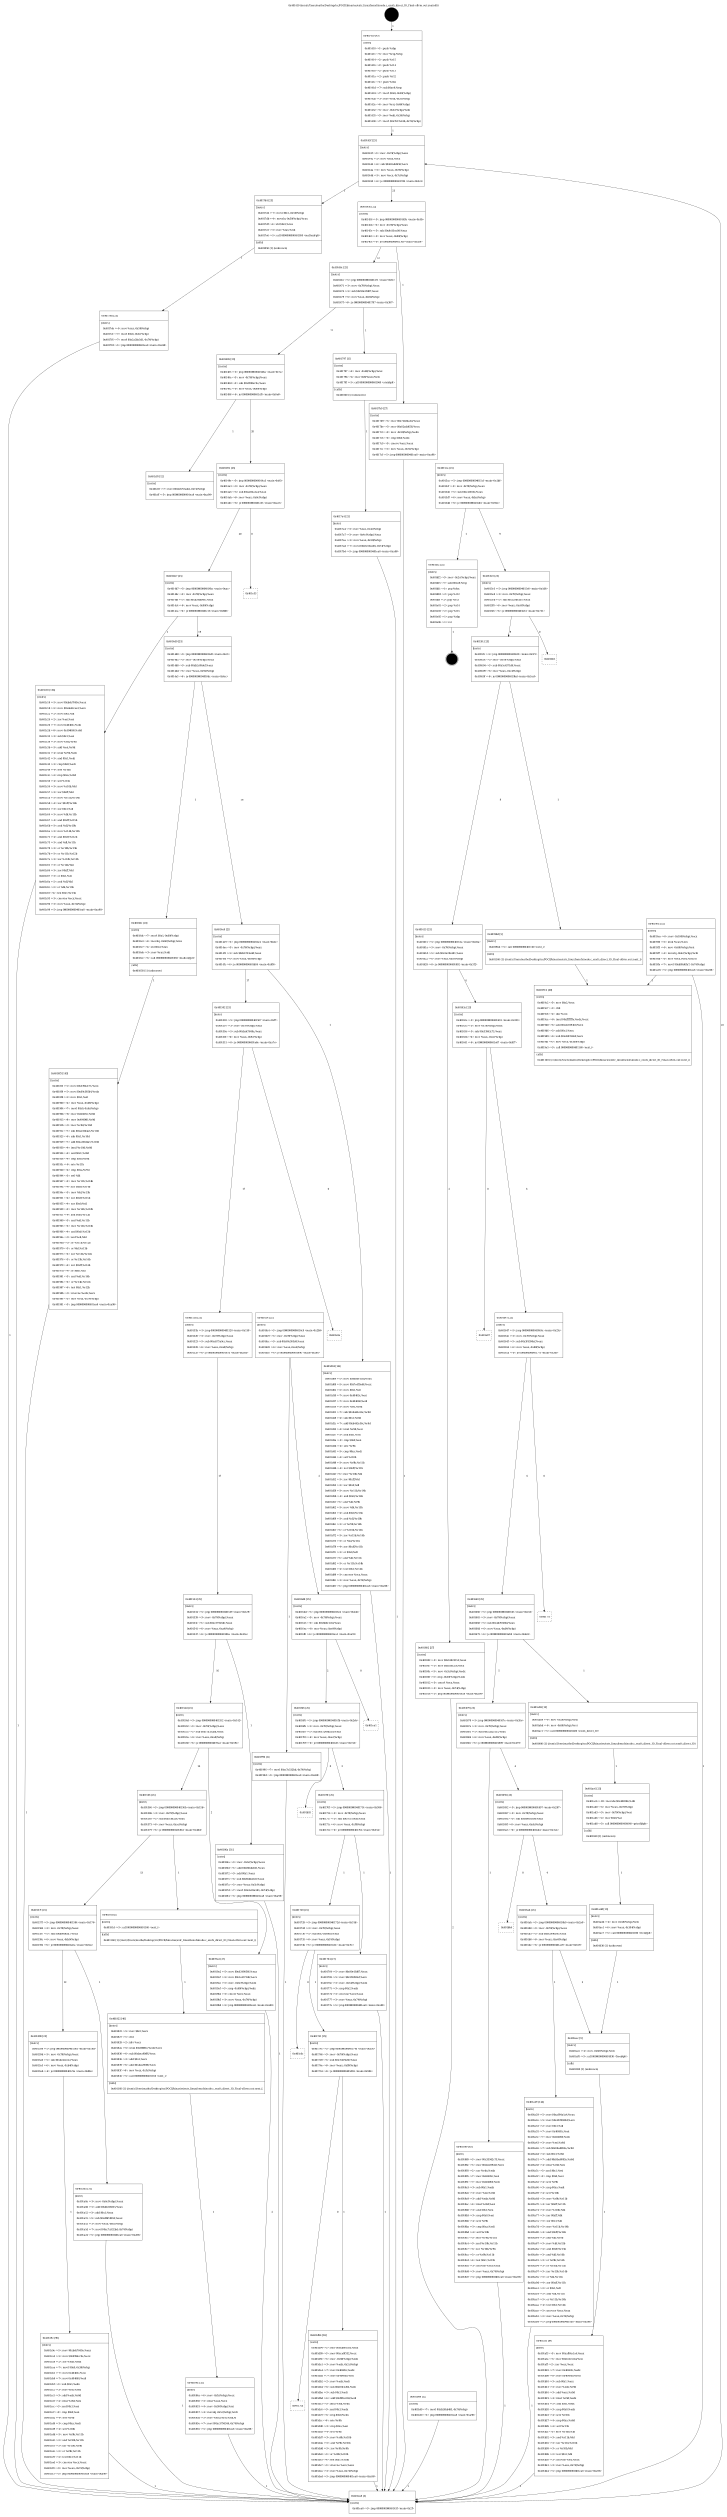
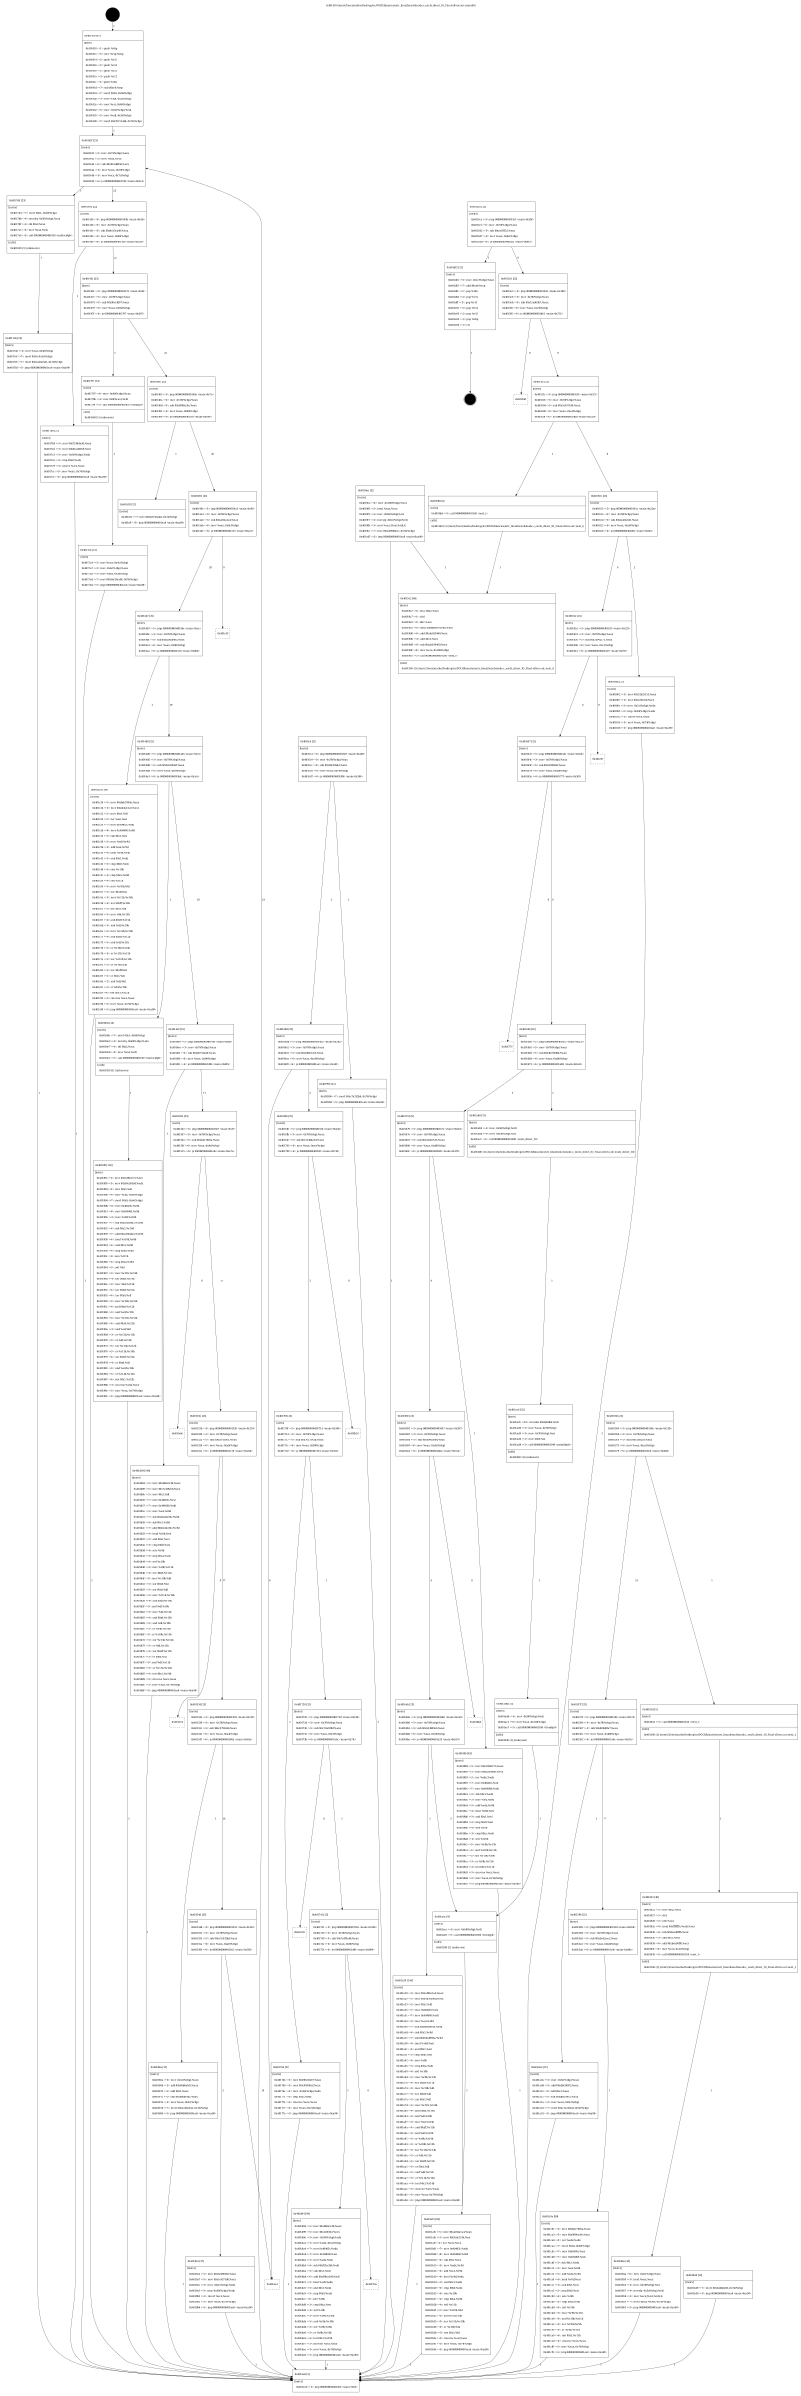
none -> (177, 1722)
(190, 1768) -> (248, 2116)
